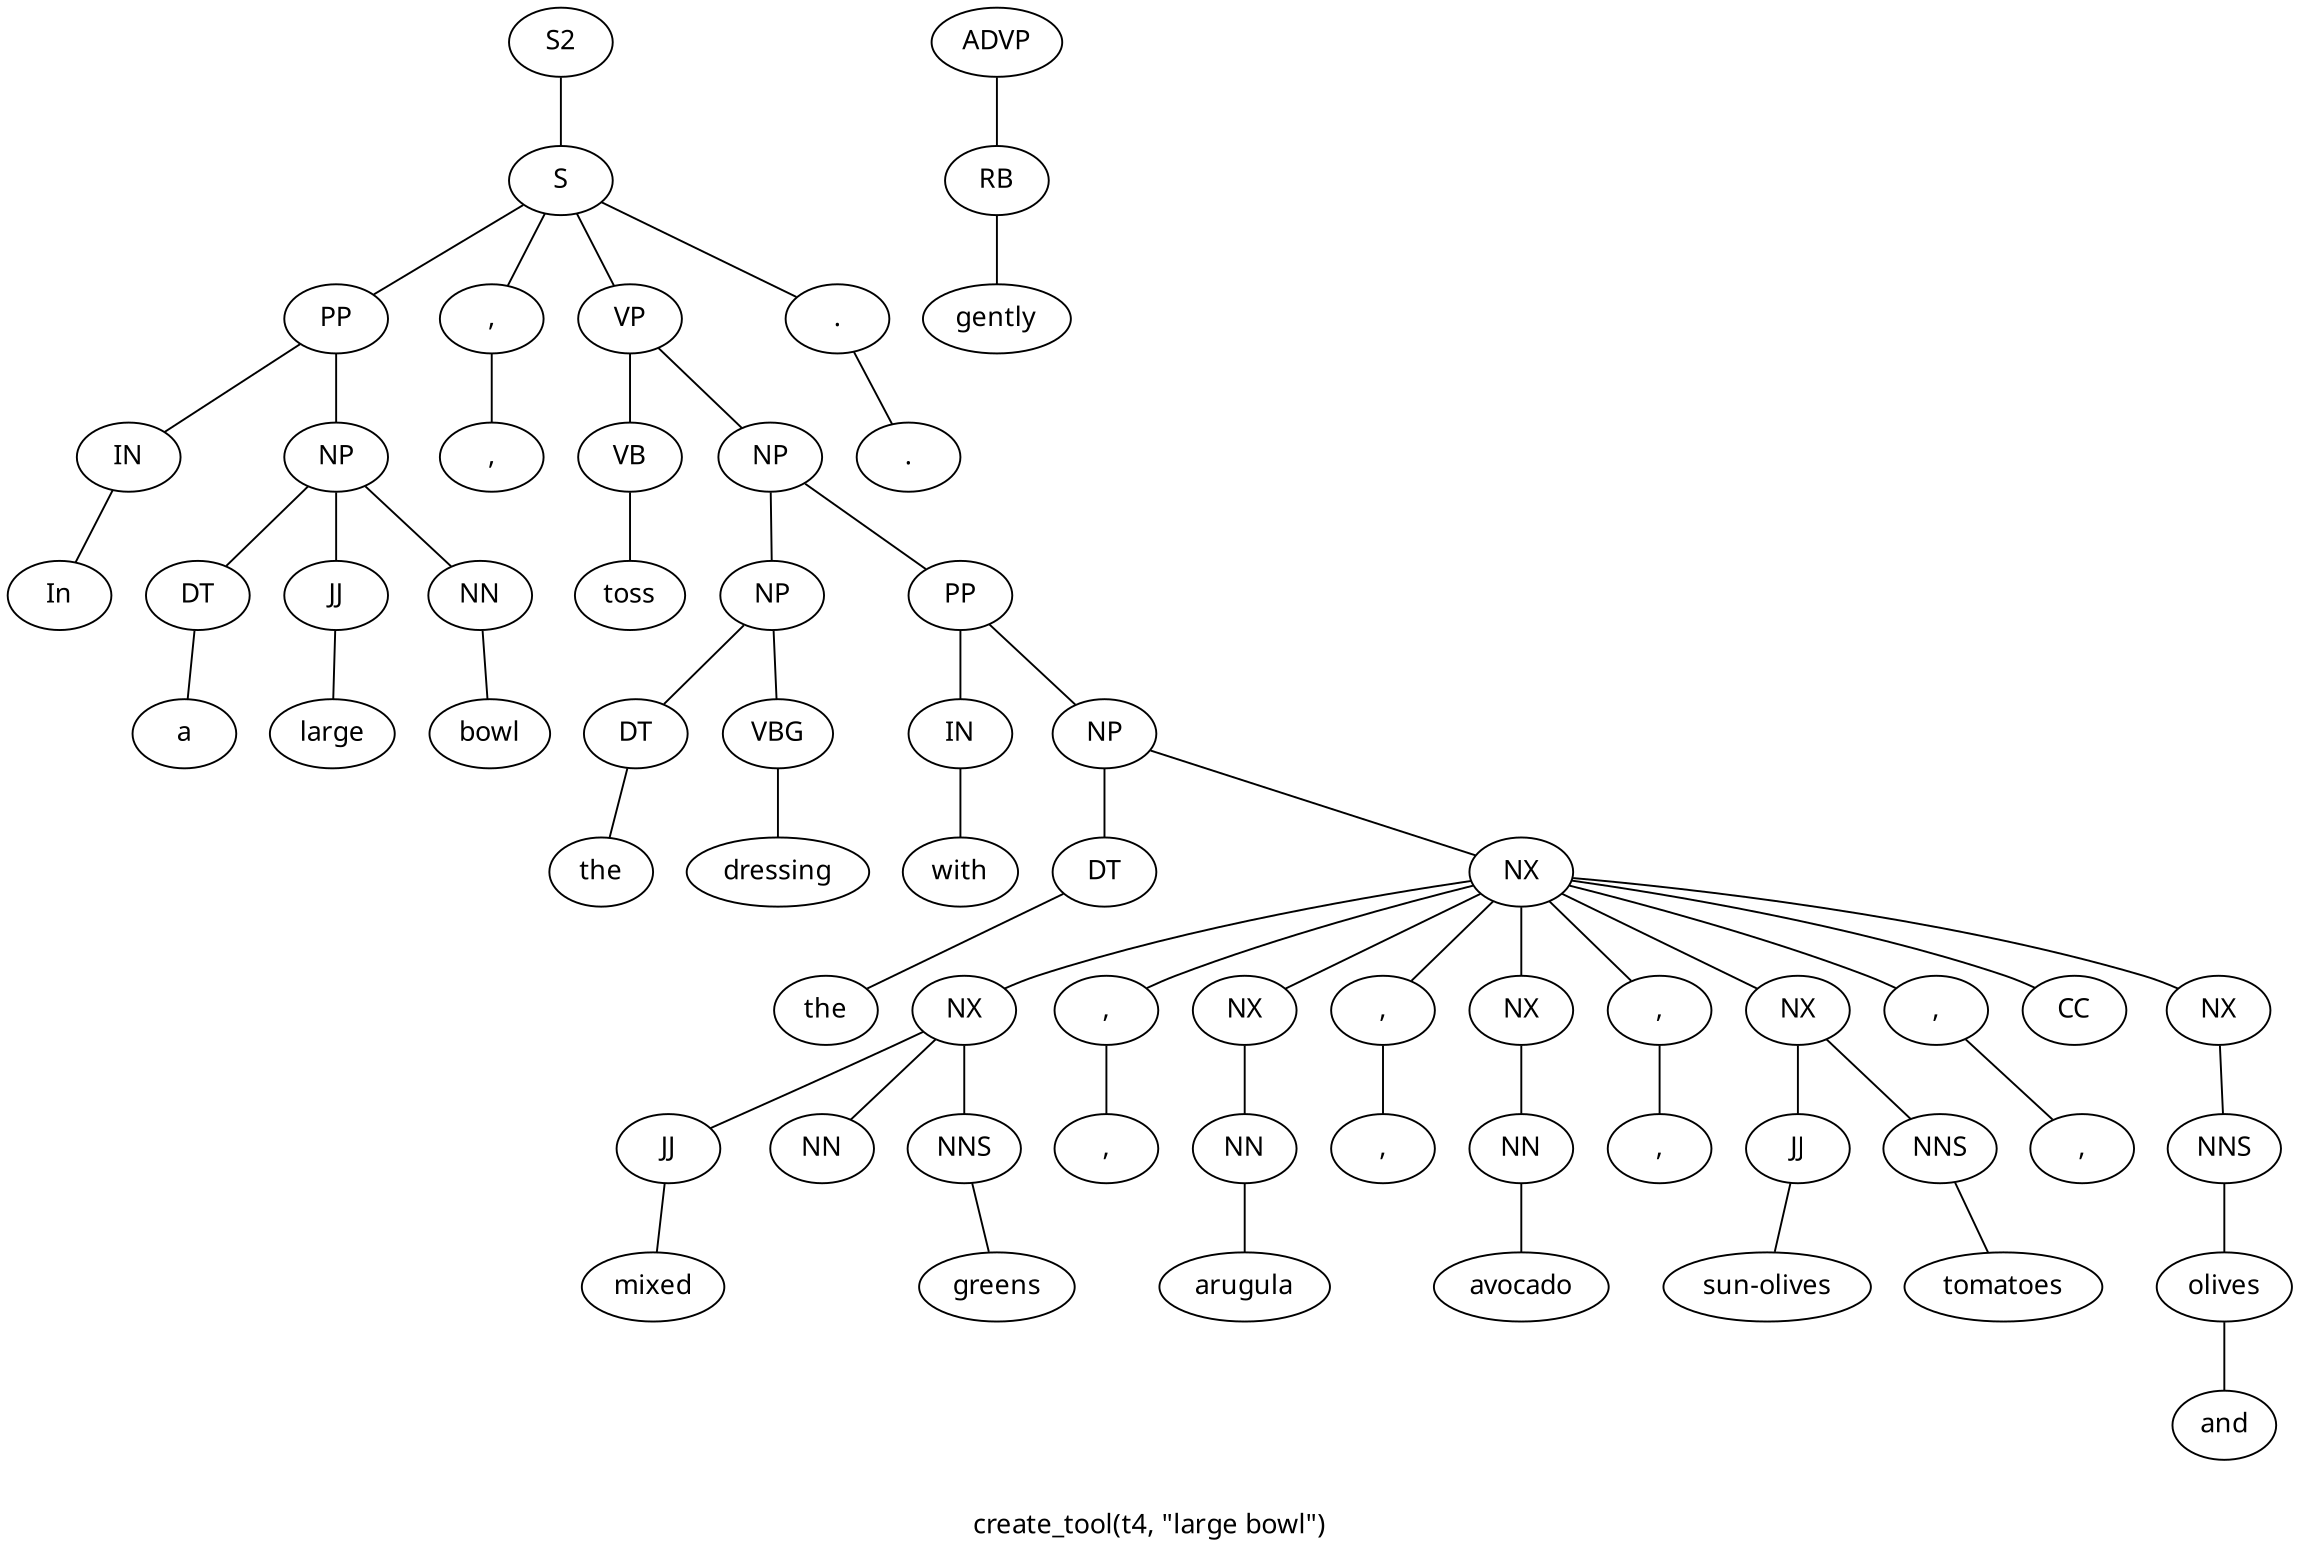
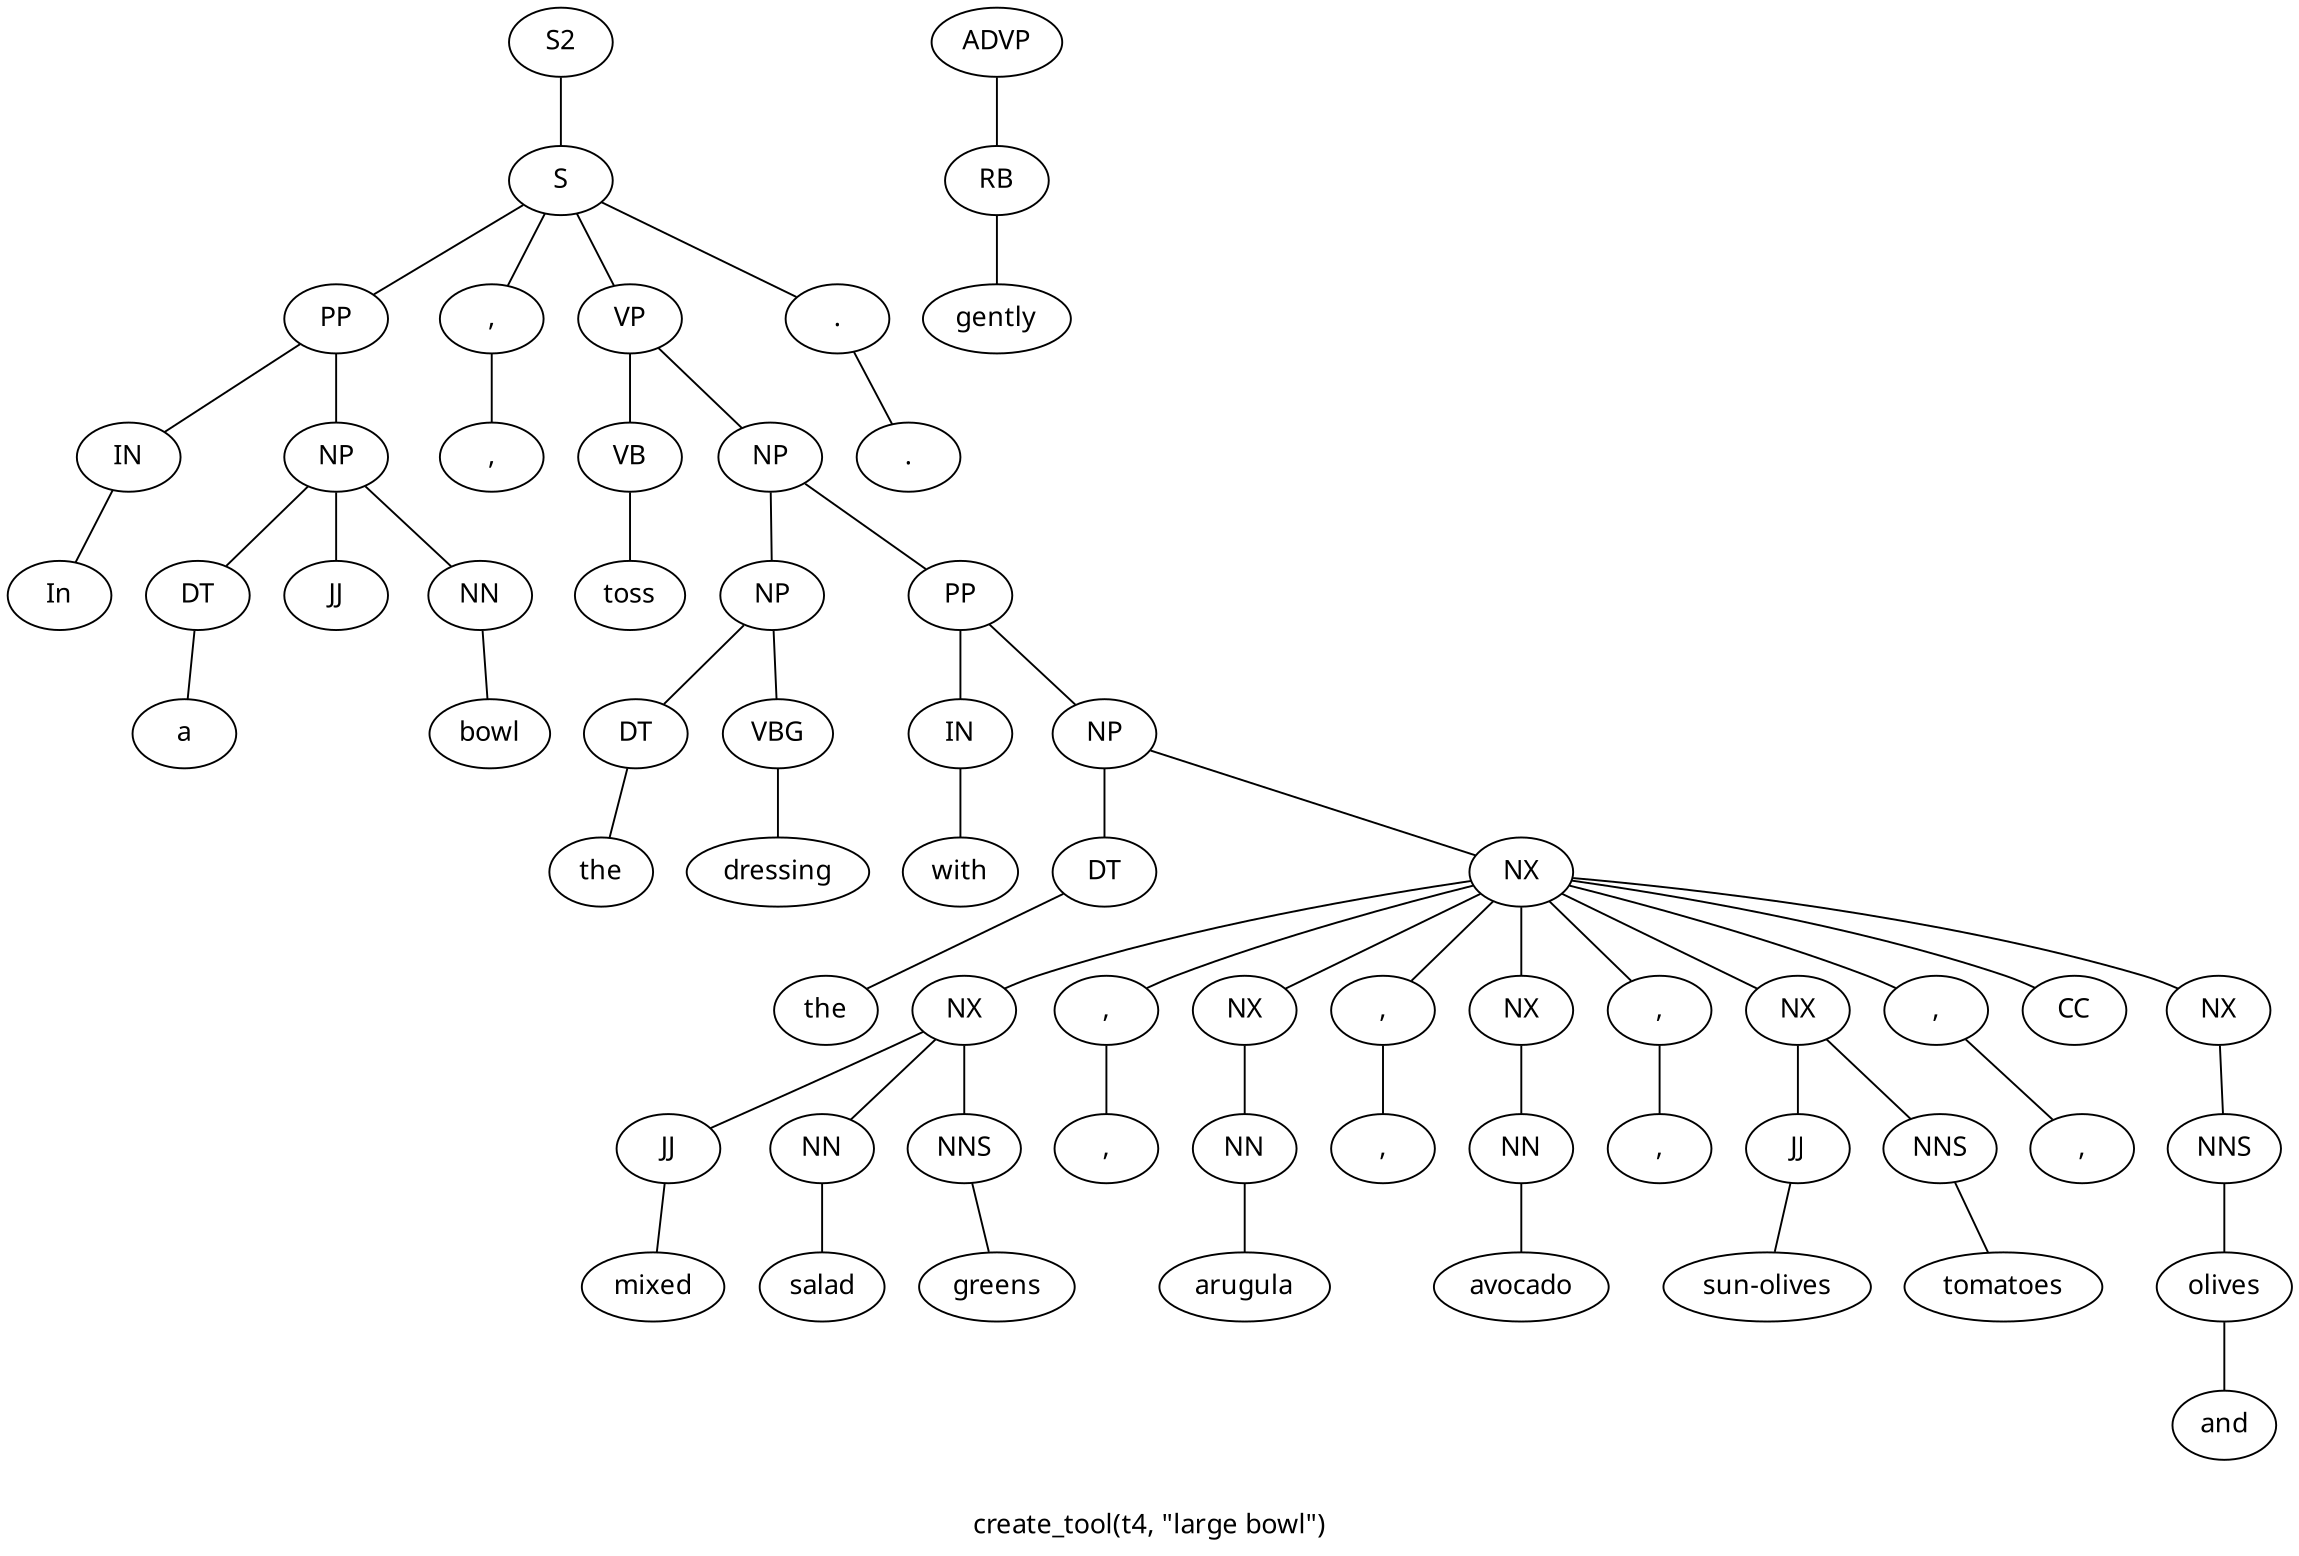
(332, 734) -> none
none -> (822, 1287)
